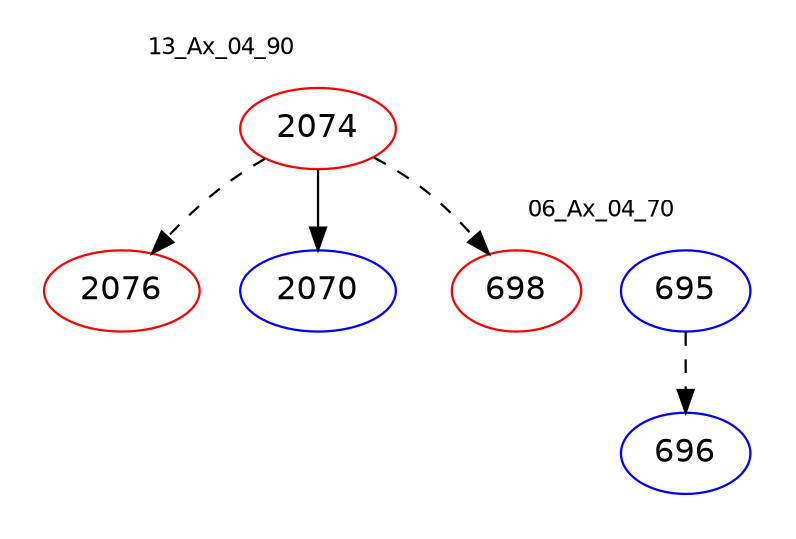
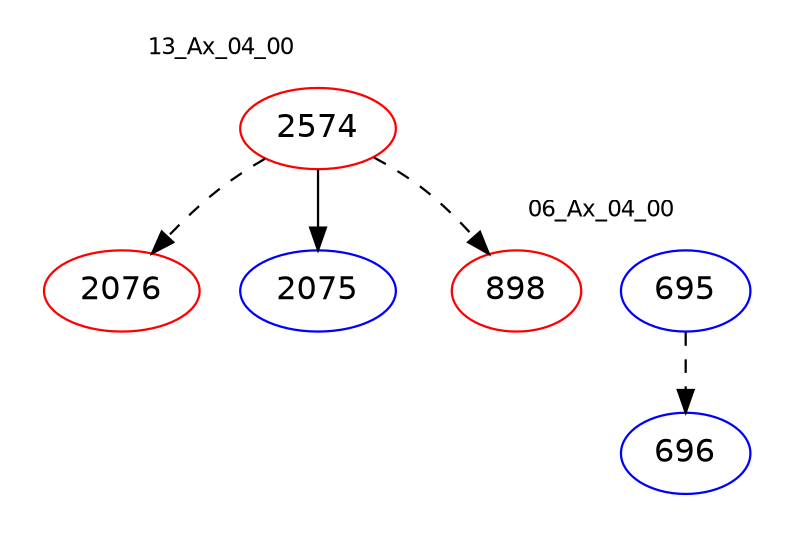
(221, 48) -> (221, 48)
(318, 129) -> (318, 129)
(601, 211) -> (601, 211)
(318, 291) -> (318, 291)
(517, 291) -> (517, 291)
